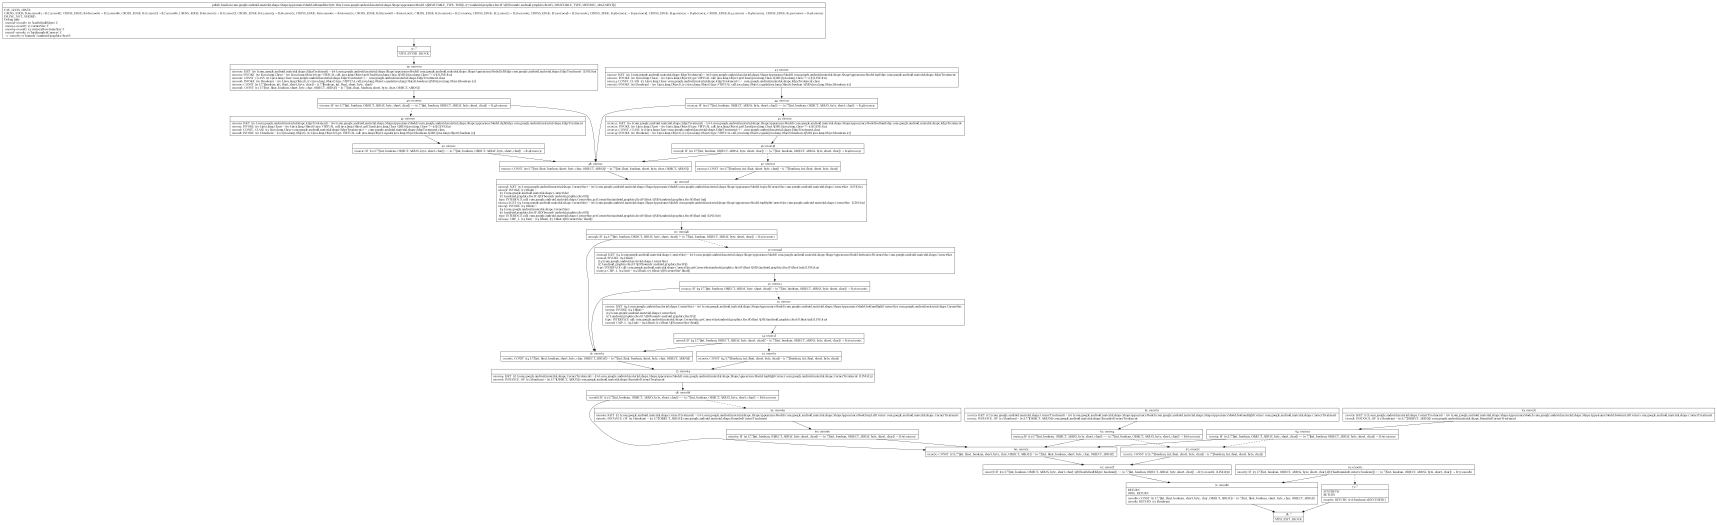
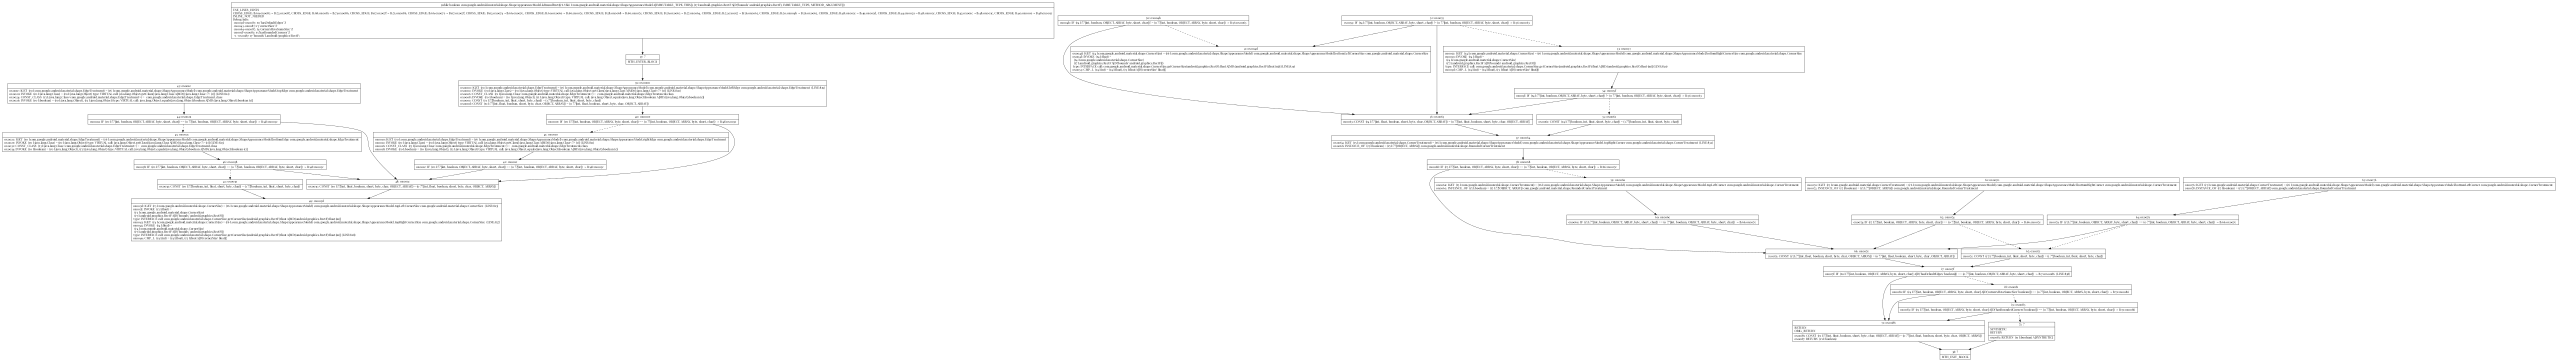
(518, 206) -> (153, 226)
(682, 225) -> none
(775, 276) -> (1364, 36)
none -> (2011, 290)
